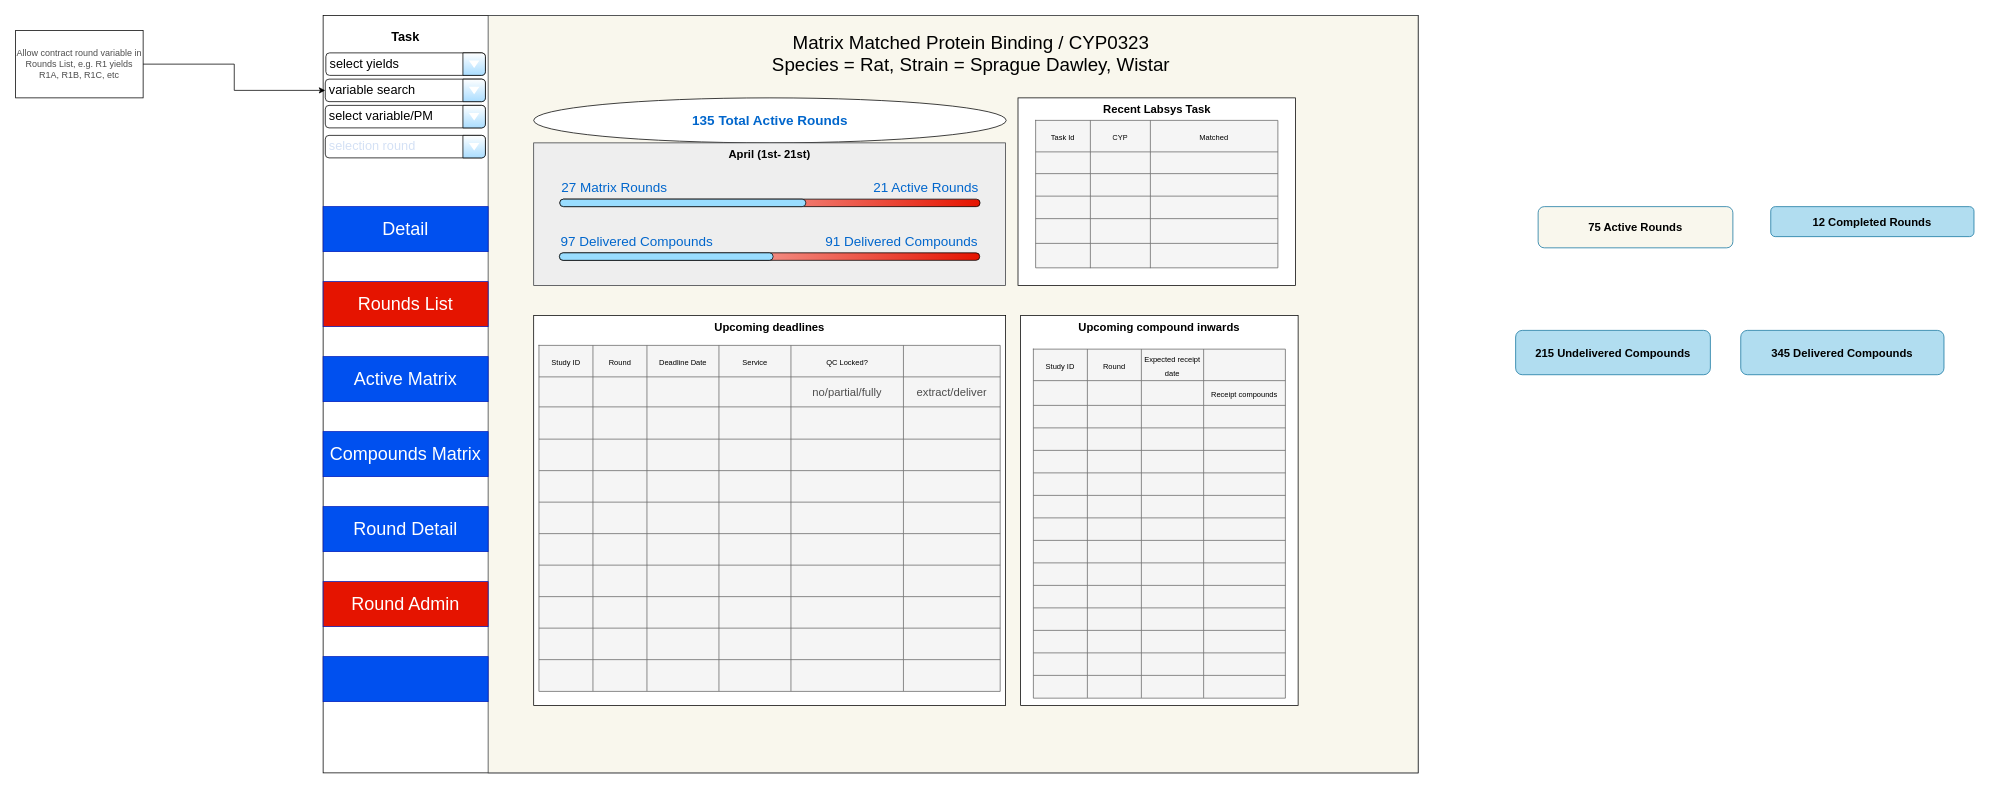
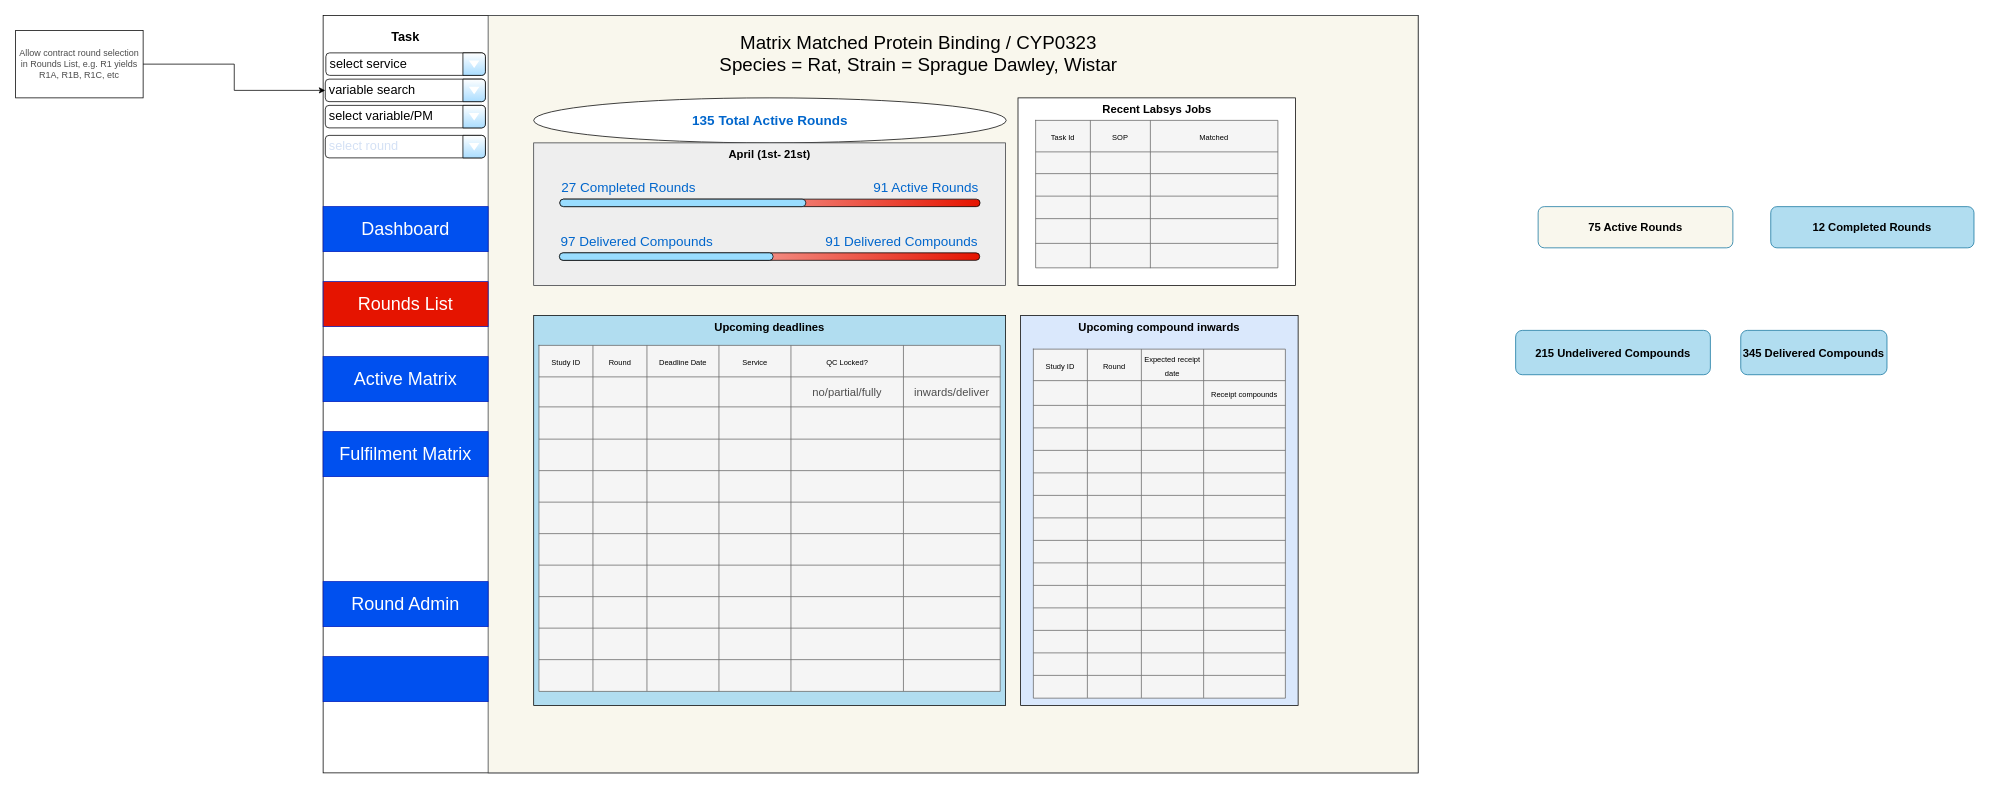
(971, 53) -> (918, 53)
(79, 64) -> (79, 64)
(369, 64) -> (375, 64)
(1157, 110) -> (1157, 110)
(1120, 136) -> (1120, 136)
(377, 147) -> (368, 147)
(617, 188) -> (628, 188)
(923, 188) -> (923, 188)
(1872, 222) -> (1872, 227)
(405, 229) -> (405, 229)
(770, 327) -> (770, 327)
(1159, 327) -> (1159, 327)
(1842, 353) -> (1814, 353)
(952, 392) -> (952, 392)
(405, 454) -> (405, 454)
(405, 529) -> none
(405, 604) -> (405, 604)
